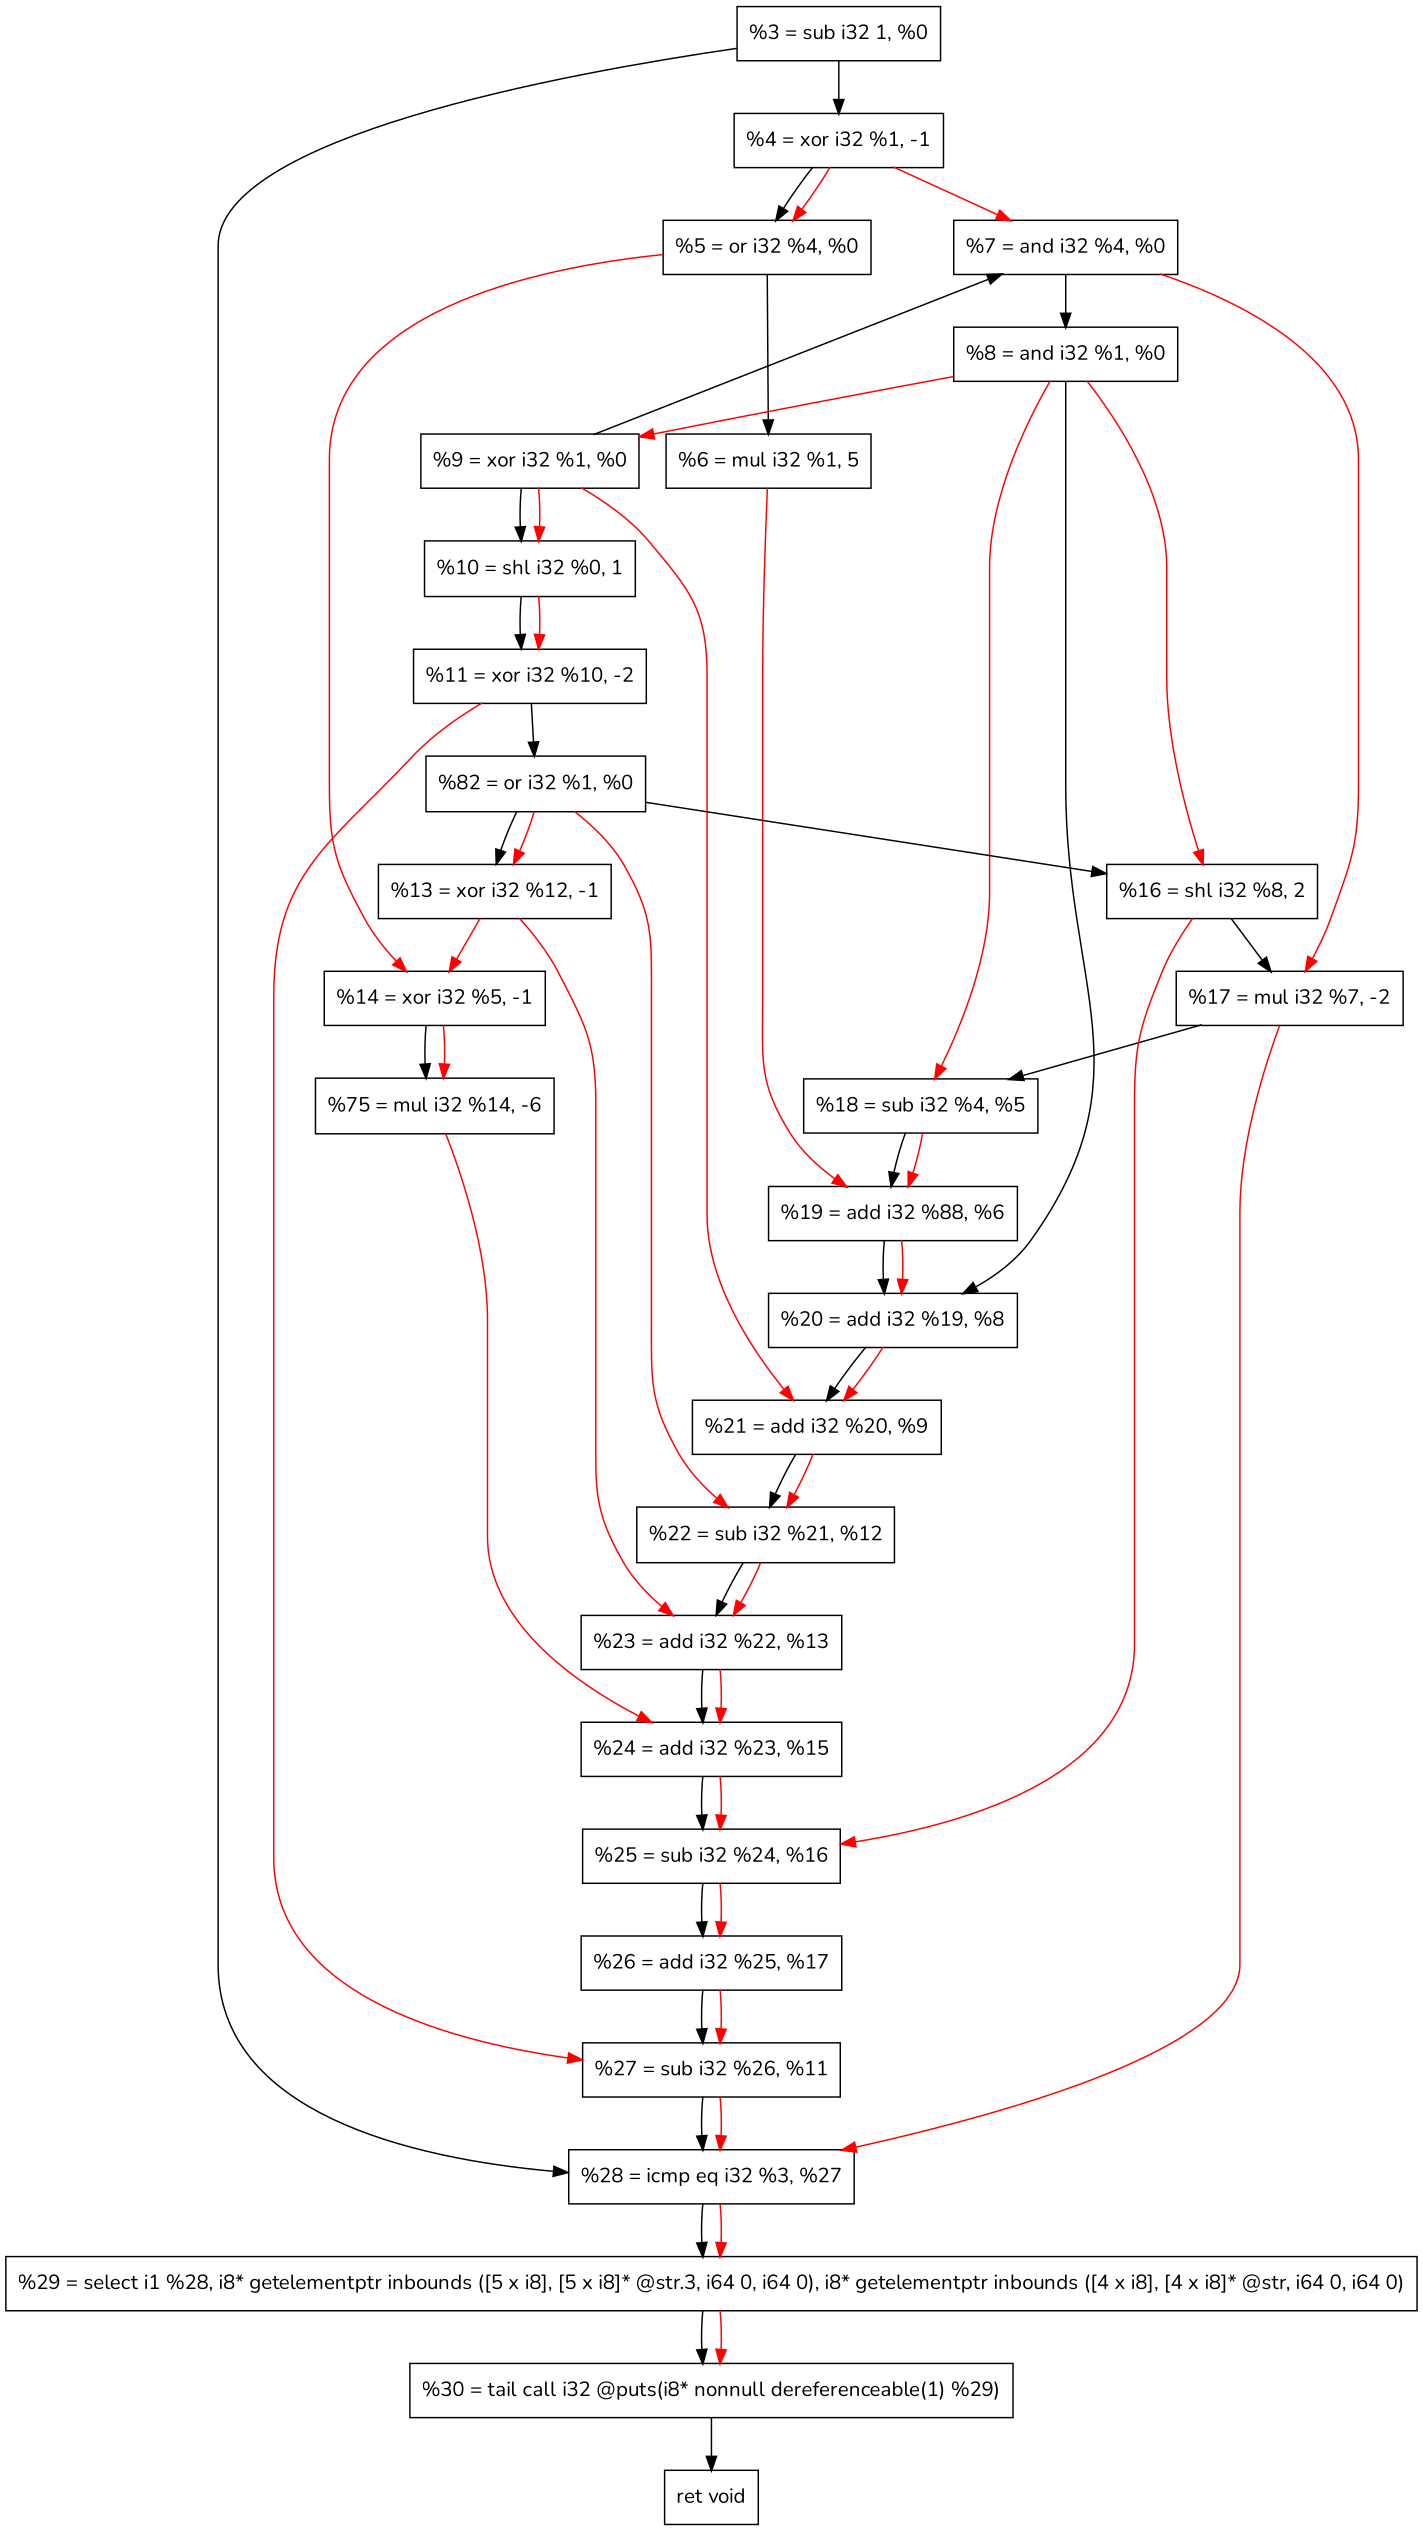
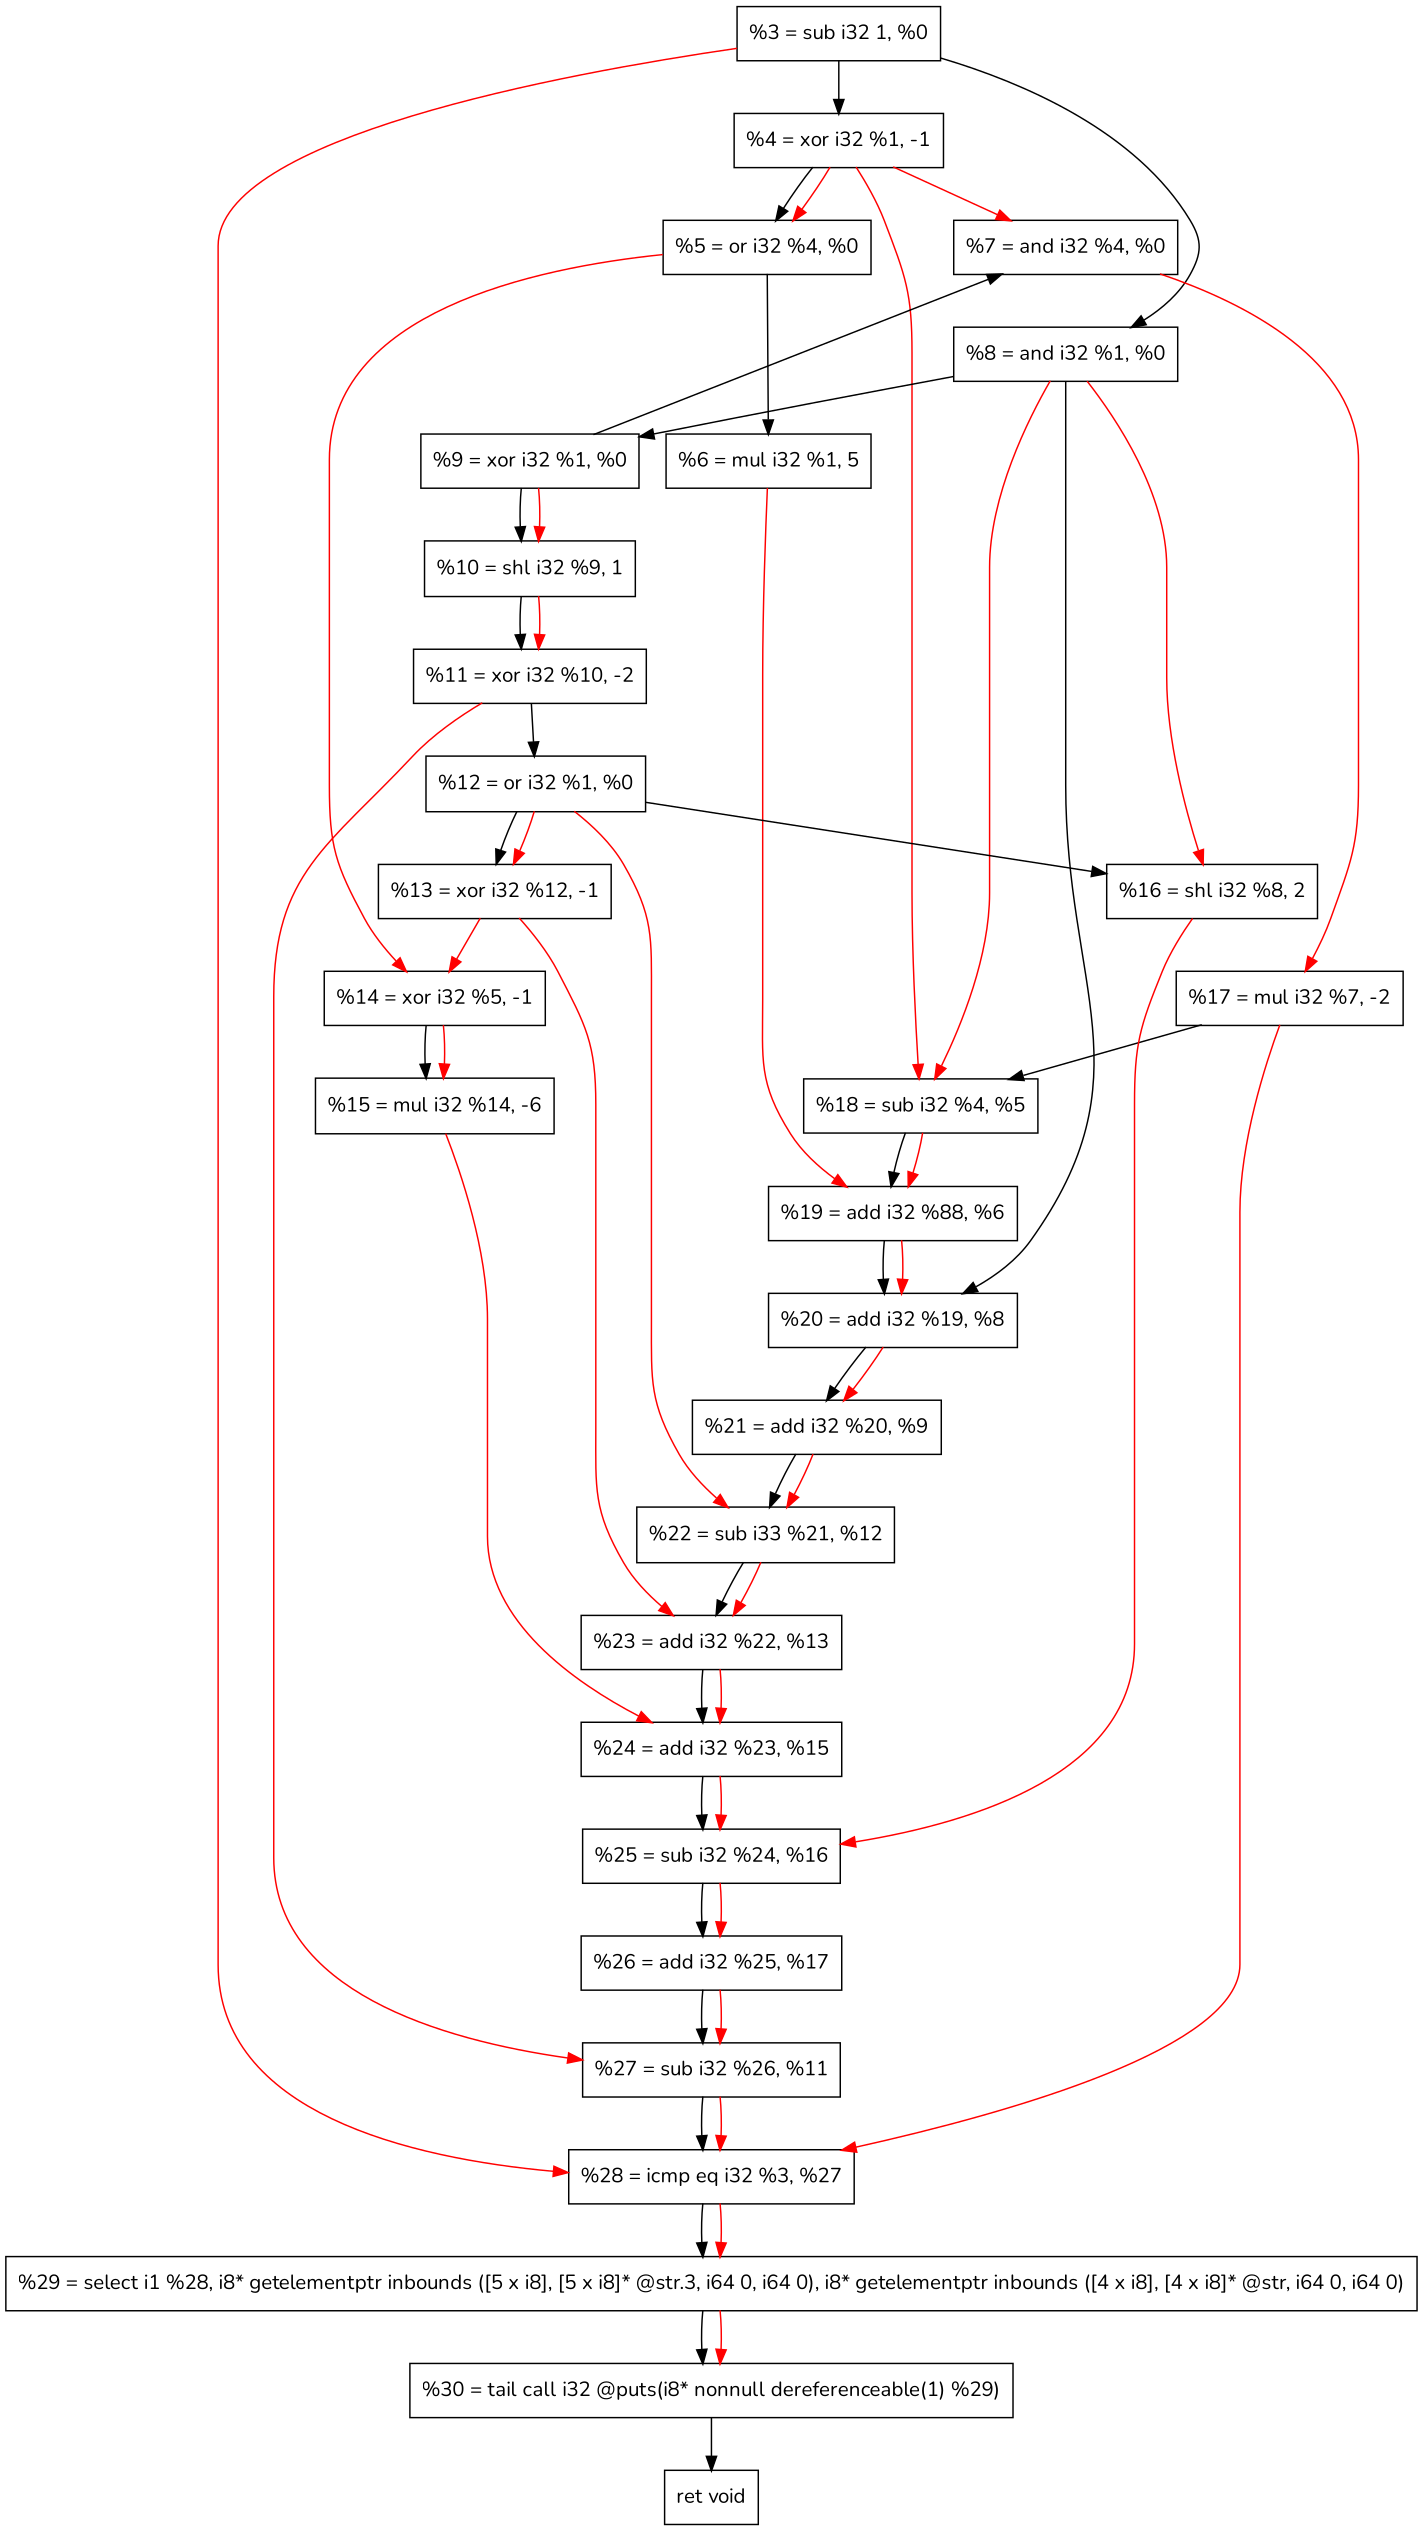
(1066, 294) -> (1131, 153)
(804, 405) -> (804, 405)
(530, 569) -> (530, 569)
none -> (912, 610)
(536, 784) -> (536, 784)
(707, 923) -> none
(1246, 939) -> none
(218, 1033) -> (218, 1033)
(435, 1106) -> (435, 1106)
(766, 1535) -> (766, 1535)
